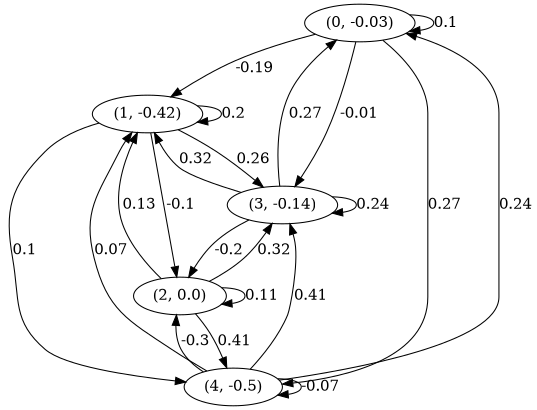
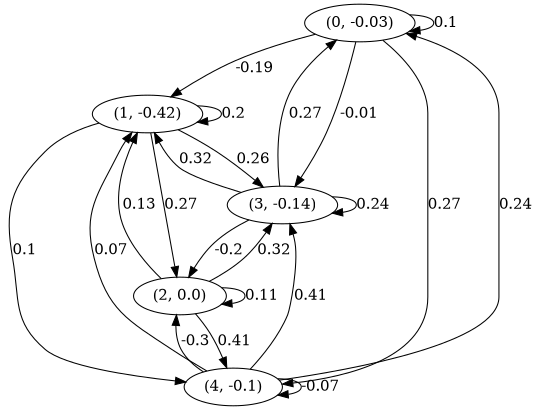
(181, 205) -> (181, 205)
(233, 387) -> (233, 387)
